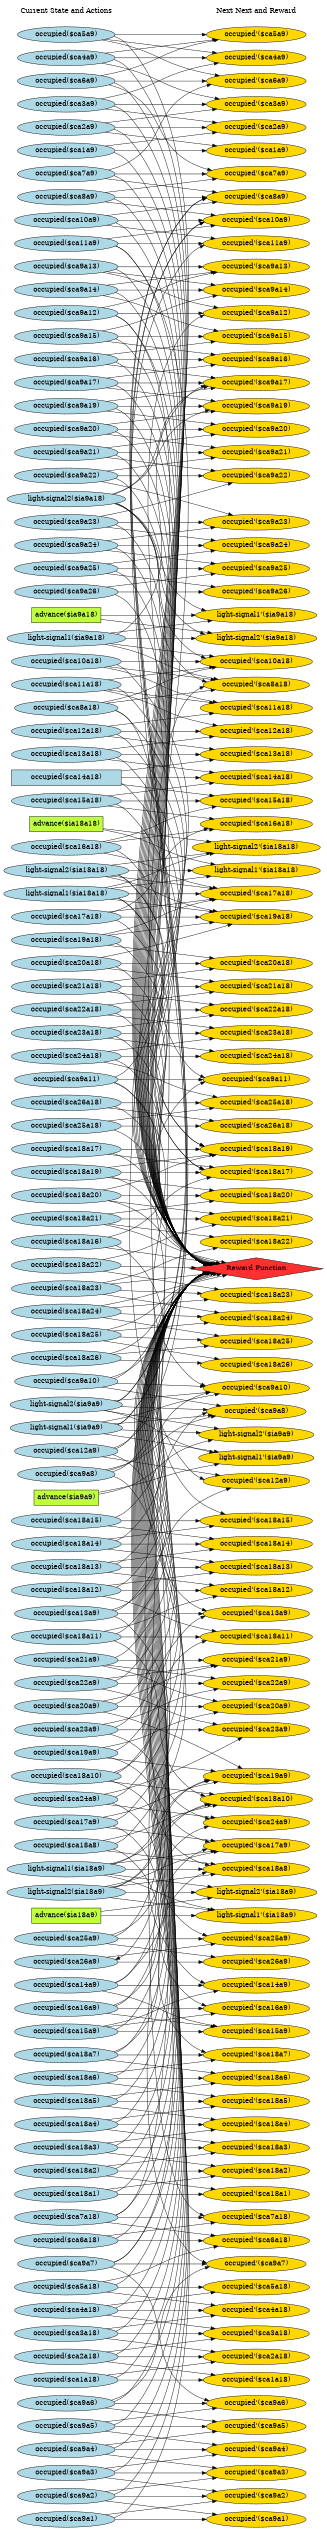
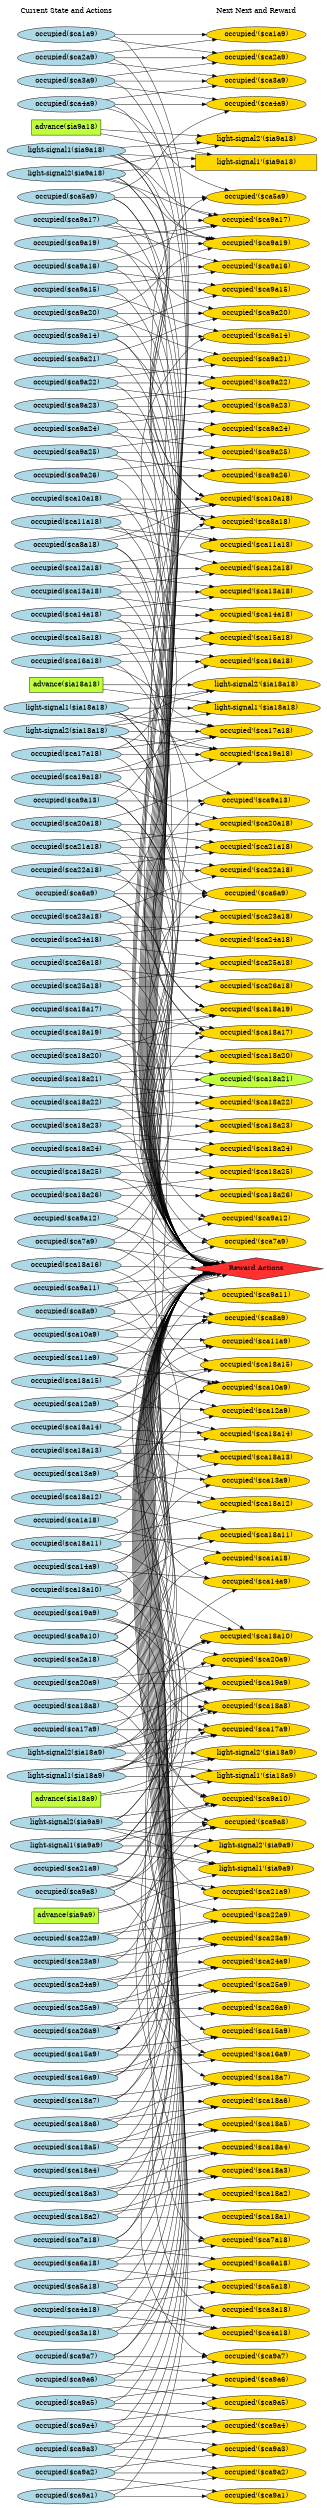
none -> (156, 192)
(256, 615) -> (256, 163)
(66, 778) -> (66, 615)
none -> (175, 1103)
(256, 1219) -> (256, 1080)
(256, 1269) -> (256, 1269)
(66, 2194) -> none
none -> (146, 2274)
(256, 2357) -> none
